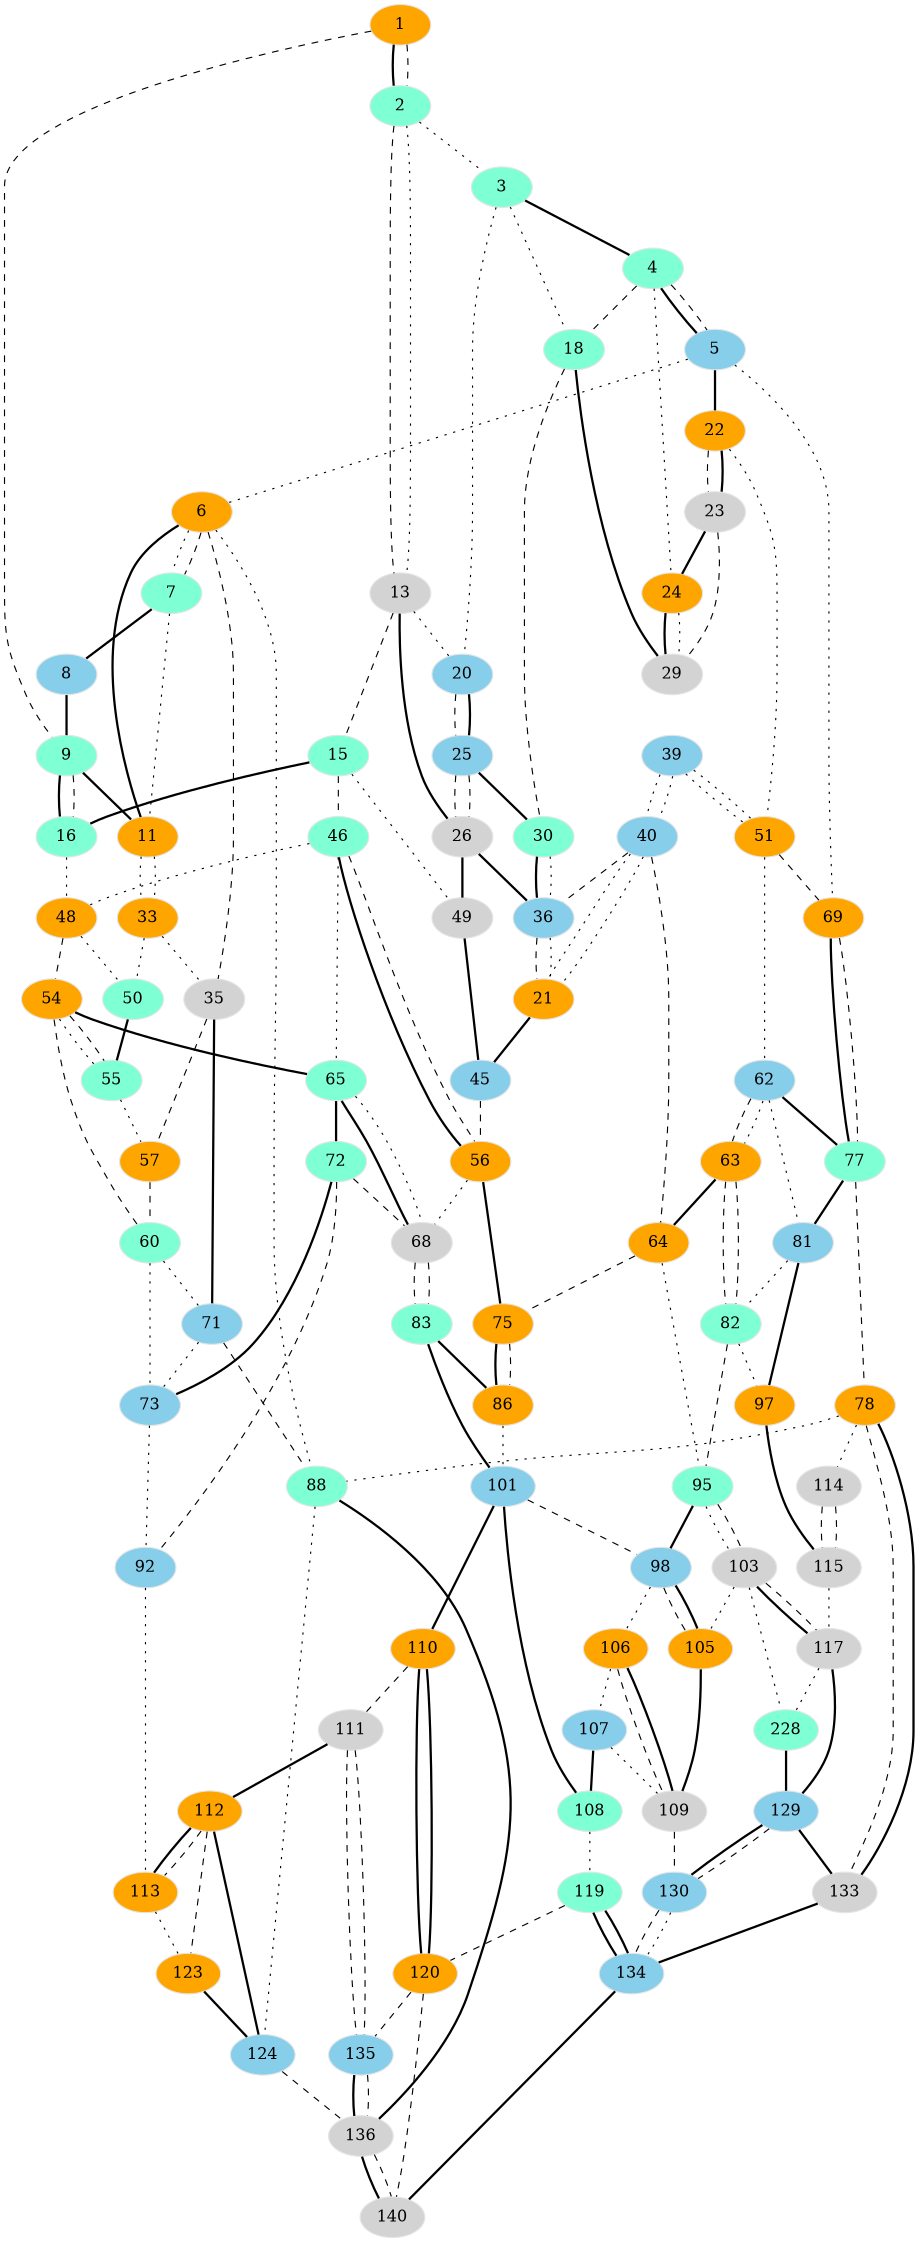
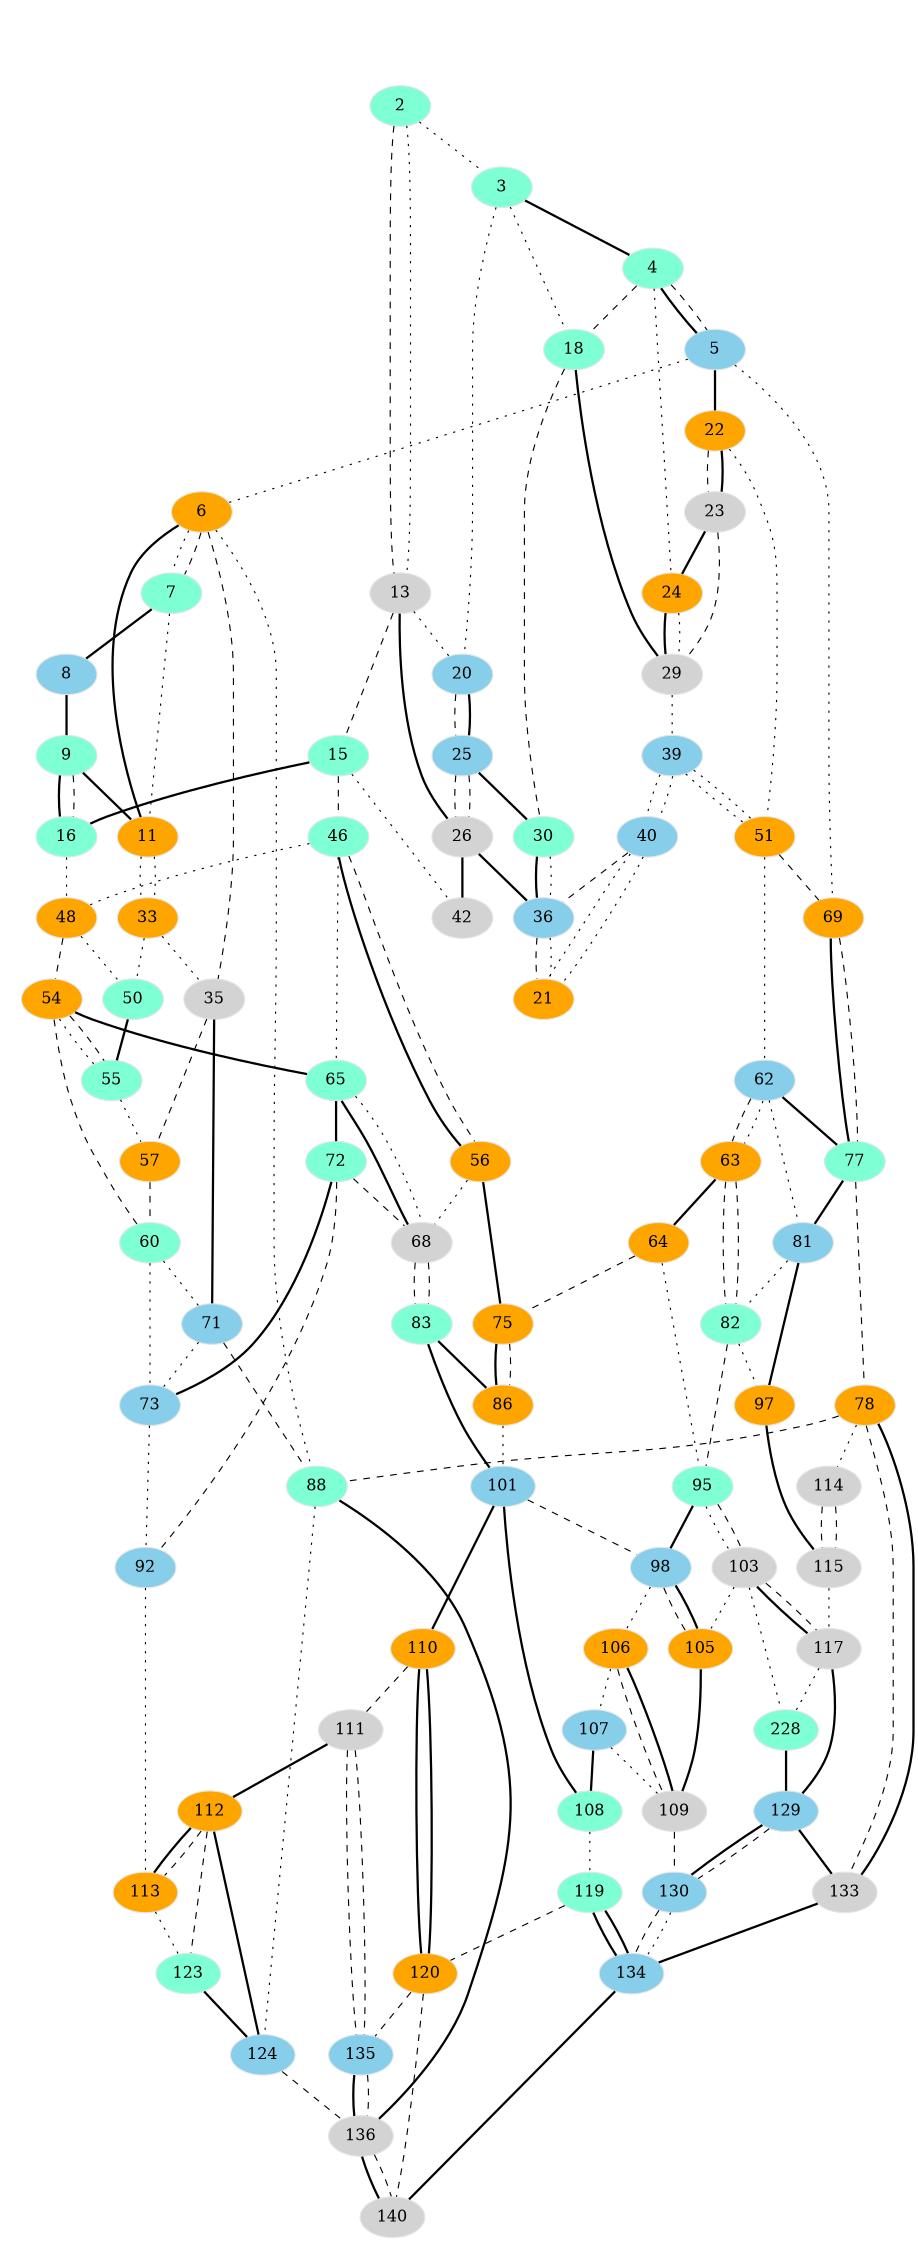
(400, 25) -> none
none -> (672, 715)
(462, 918) -> (462, 918)
(669, 1039) -> none
(480, 1080) -> none
(594, 1454) -> (594, 1454)
(188, 1974) -> (188, 1974)
